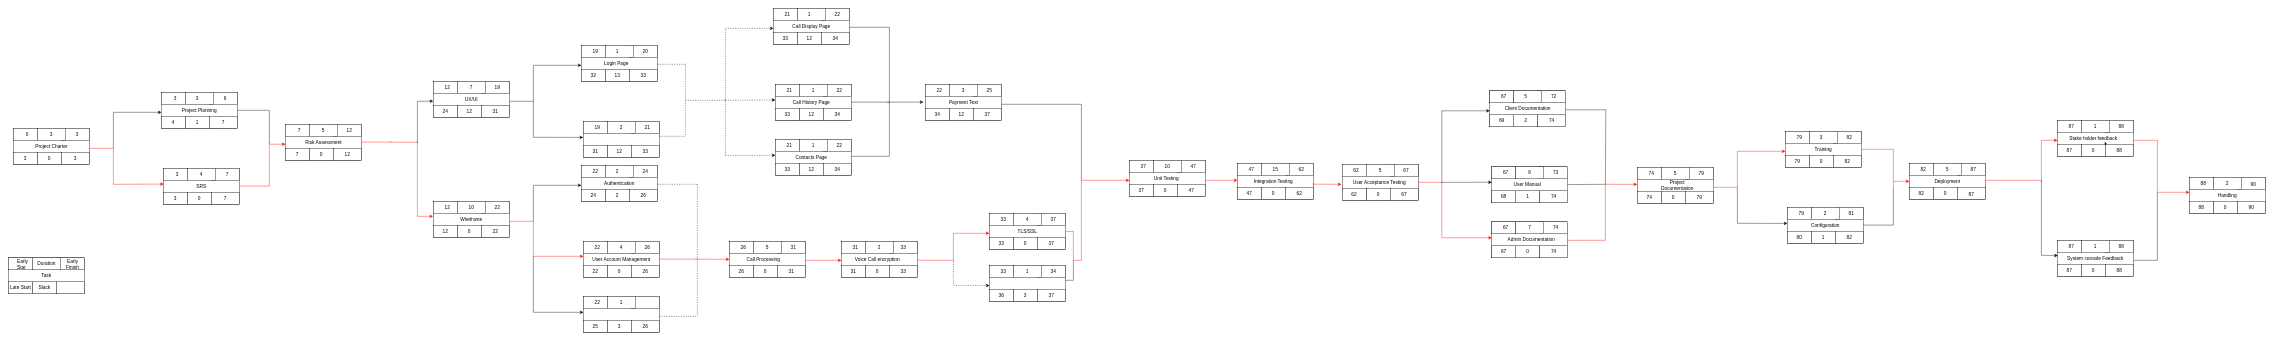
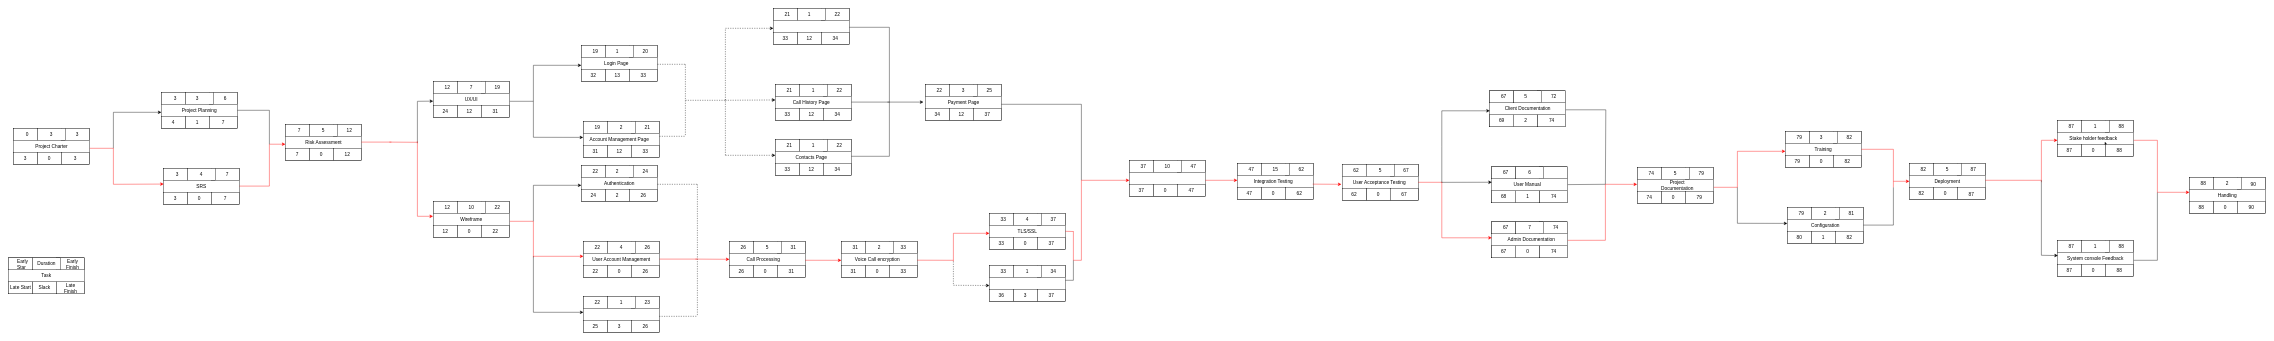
(811, 26) -> none
(964, 102) -> (964, 102)
none -> (619, 139)
(1556, 173) -> none
(1166, 178) -> none
none -> (70, 288)
none -> (647, 302)
